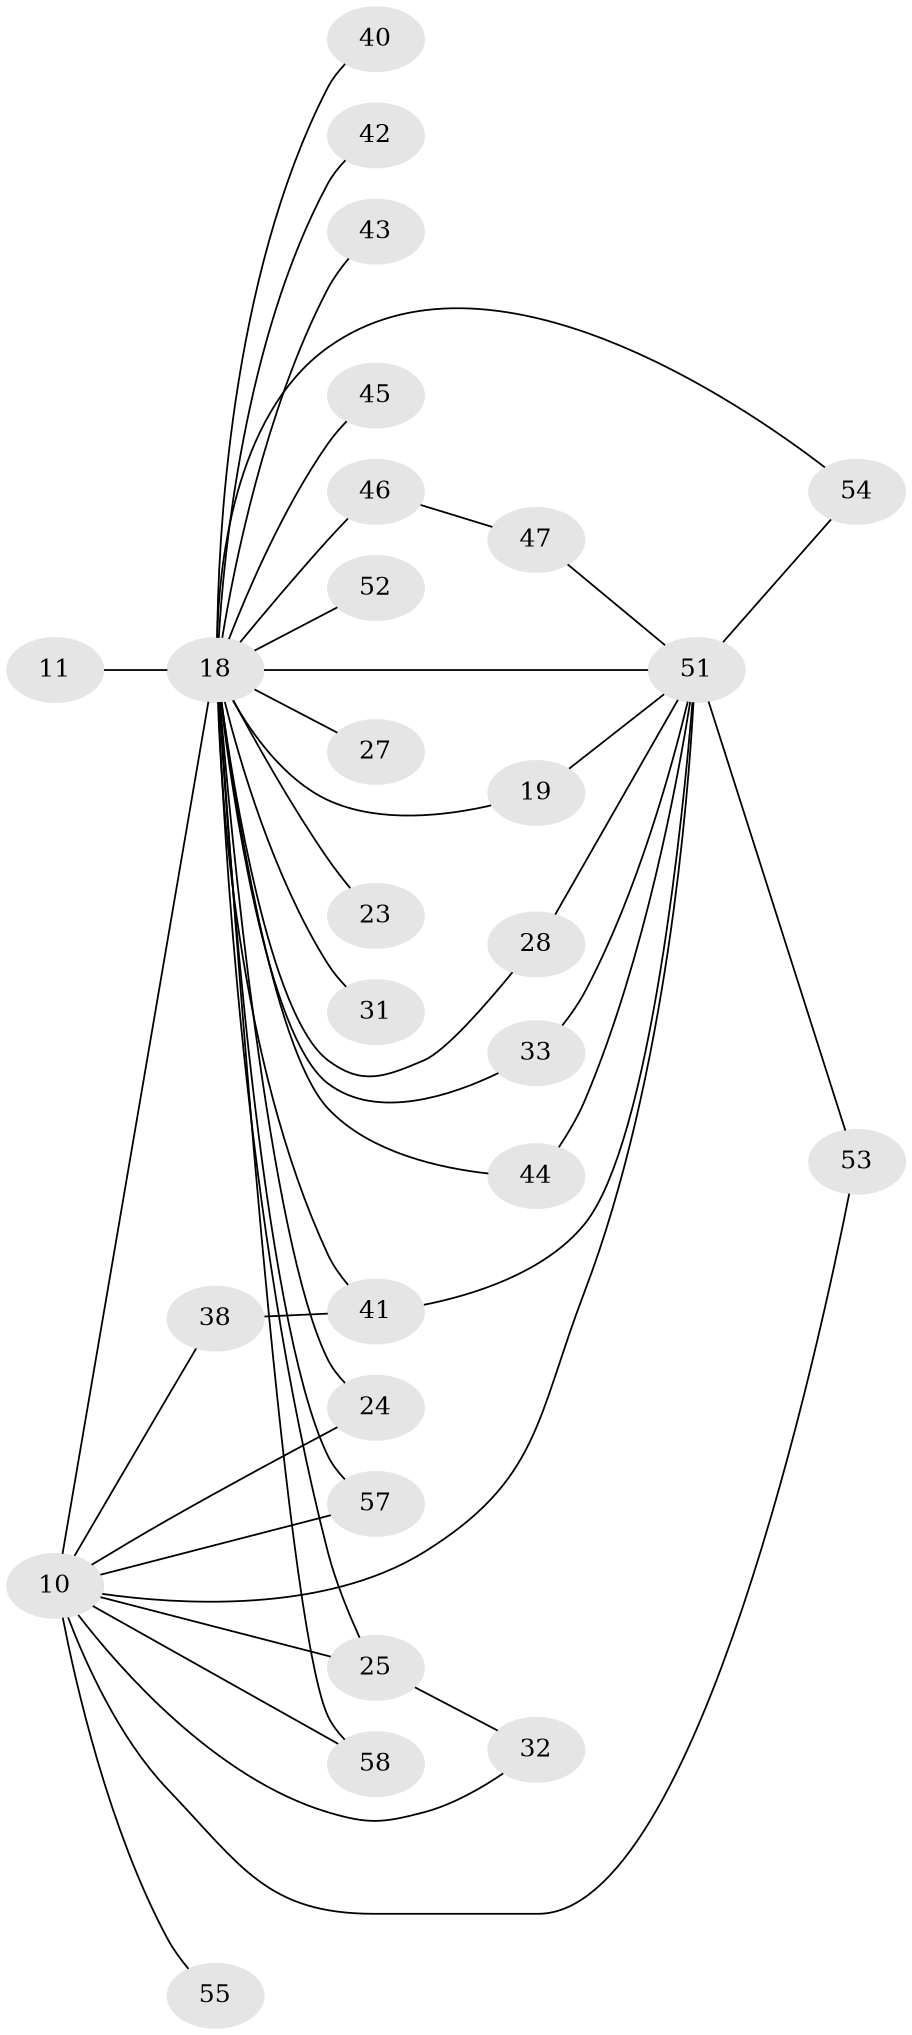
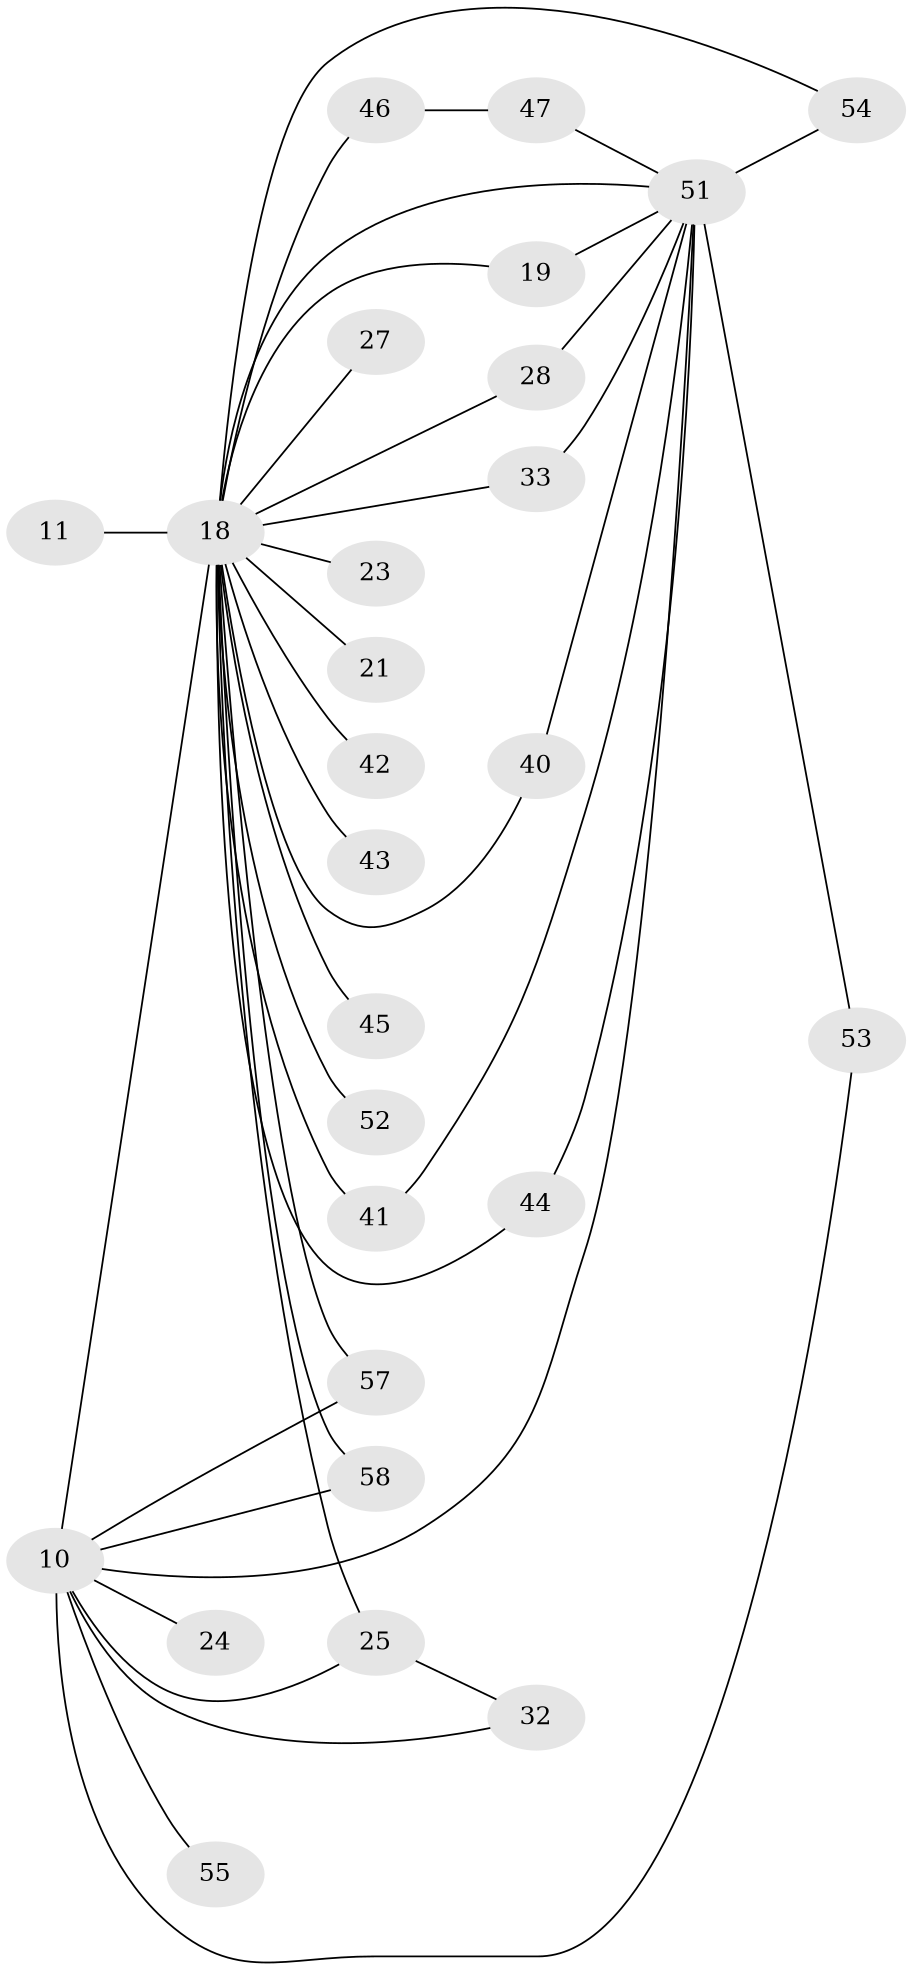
none -> (617, 479)
(376, 1012) -> (376, 670)
(271, 1135) -> none
(216, 1319) -> none
